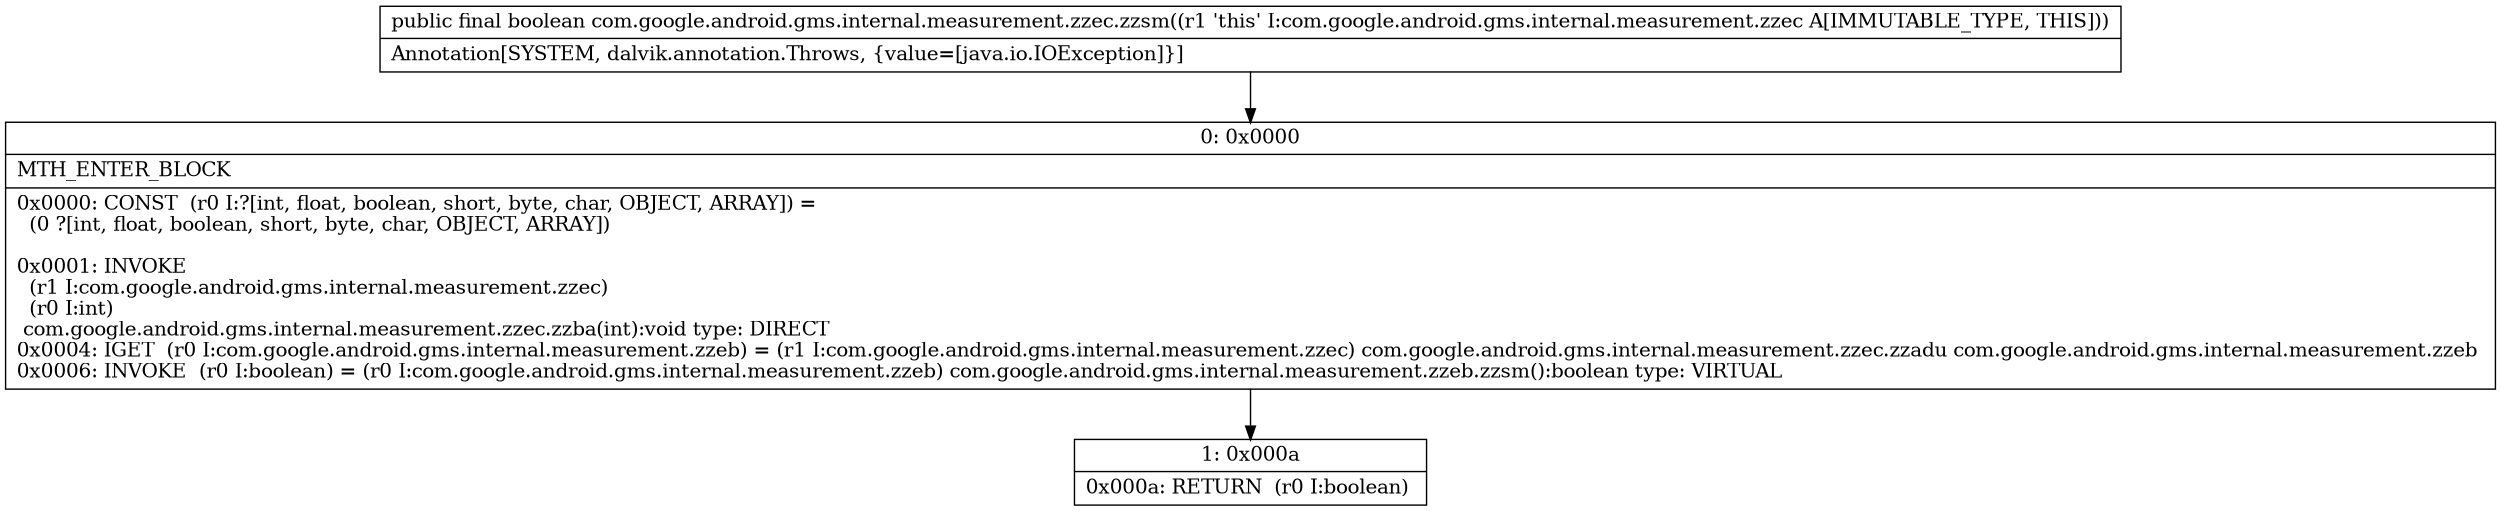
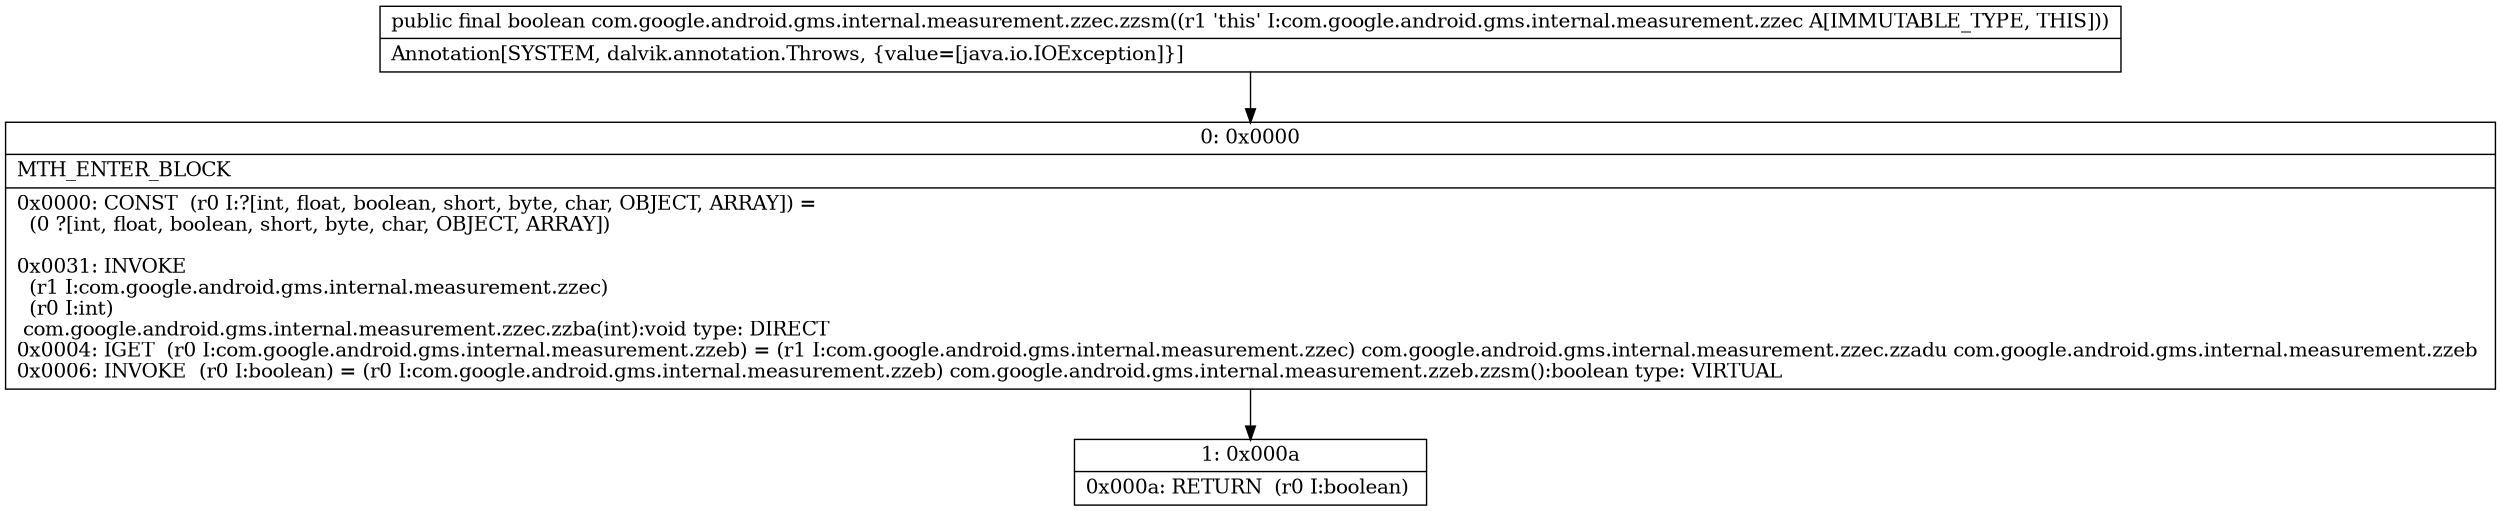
(108, 267) -> (108, 267)
